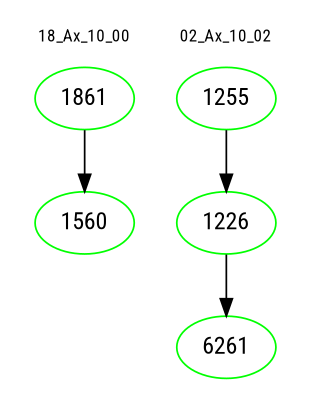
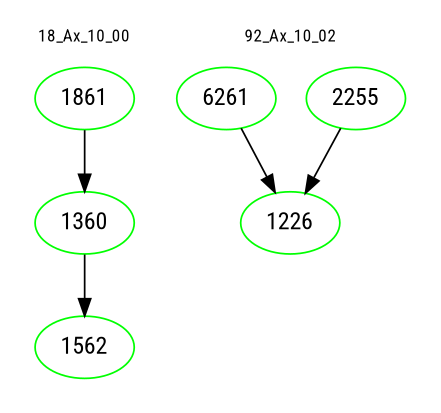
(226, 37) -> (291, 37)
(226, 98) -> (356, 98)
(85, 223) -> (85, 223)
(226, 277) -> (254, 153)
none -> (85, 347)
